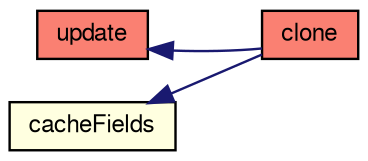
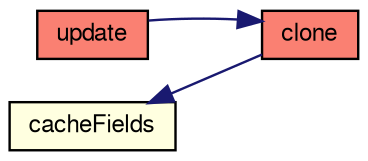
(217, 51) -> (193, 19)
